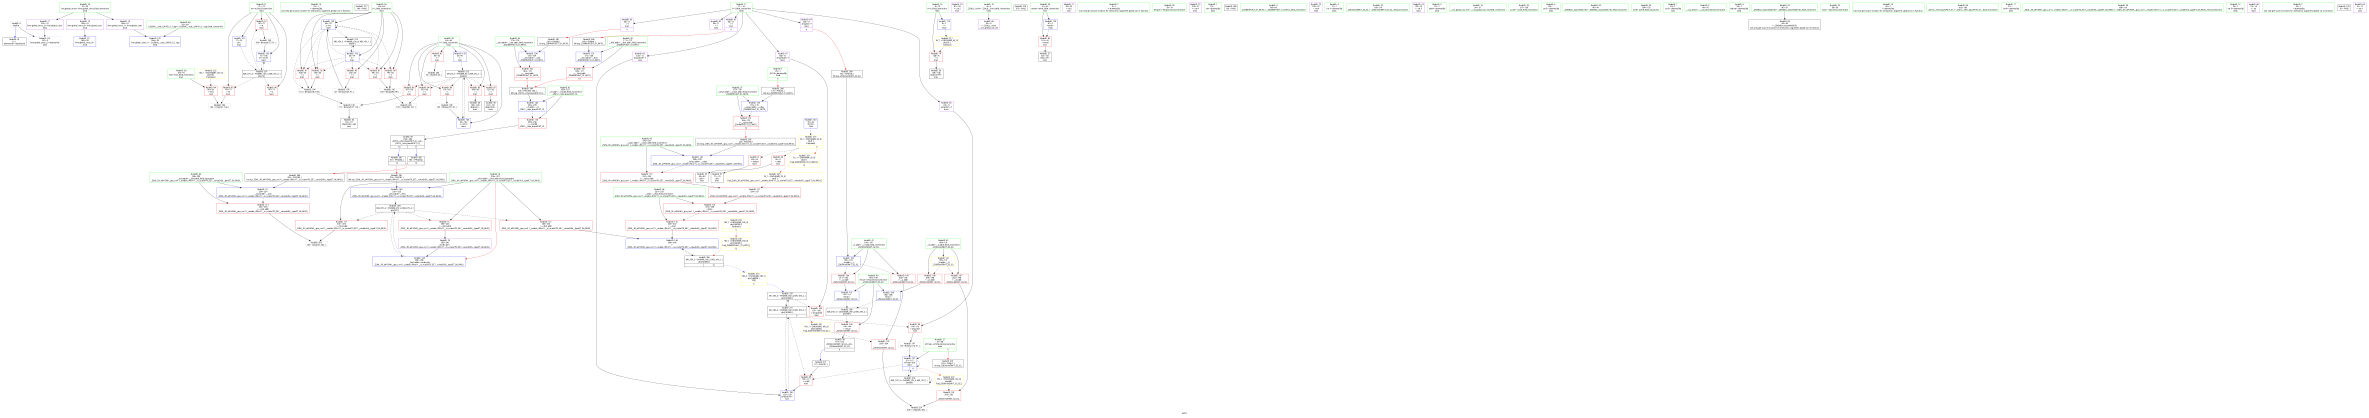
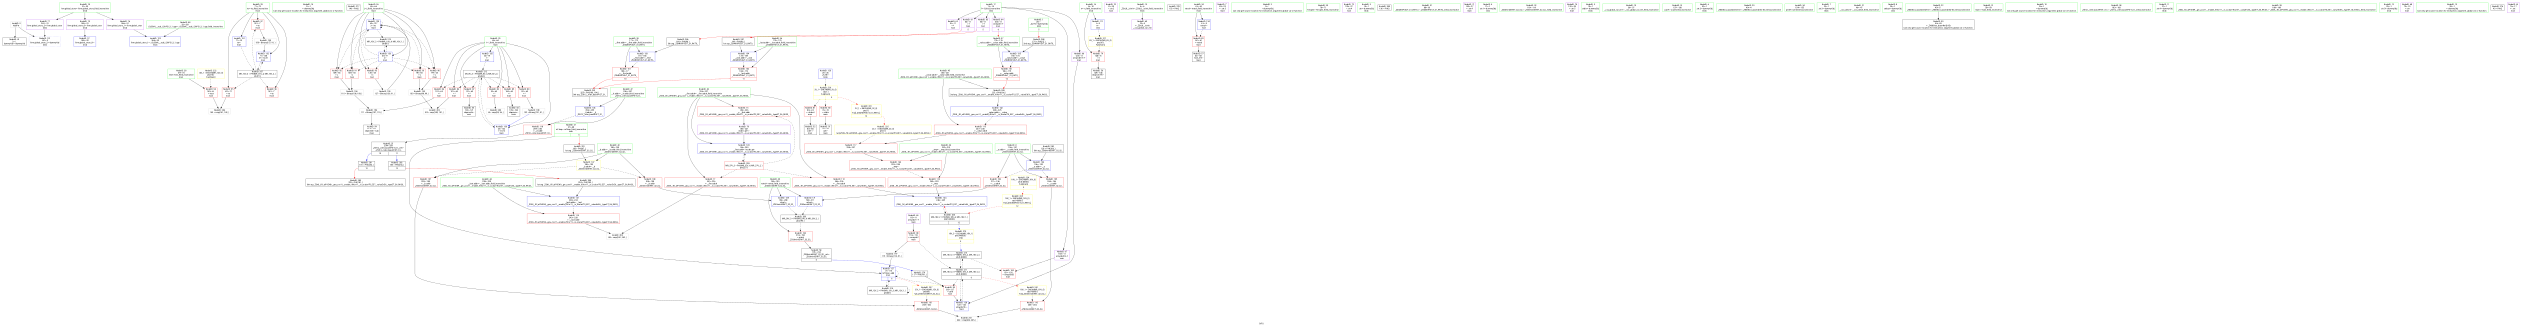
(871, 23) -> none
(15, 32) -> (15, 32)
(835, 44) -> (998, 33)
(298, 56) -> (361, 48)
none -> (487, 82)
(454, 113) -> (519, 120)
(671, 151) -> (973, 84)
none -> (583, 156)
(397, 193) -> none
(395, 208) -> (744, 166)
(496, 231) -> (691, 125)
(689, 253) -> (946, 210)
(847, 312) -> (800, 219)
(857, 322) -> (933, 256)
